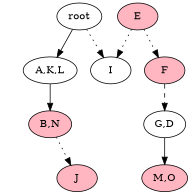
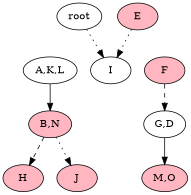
(67, 40) -> none
(149, 40) -> none
none -> (23, 178)
